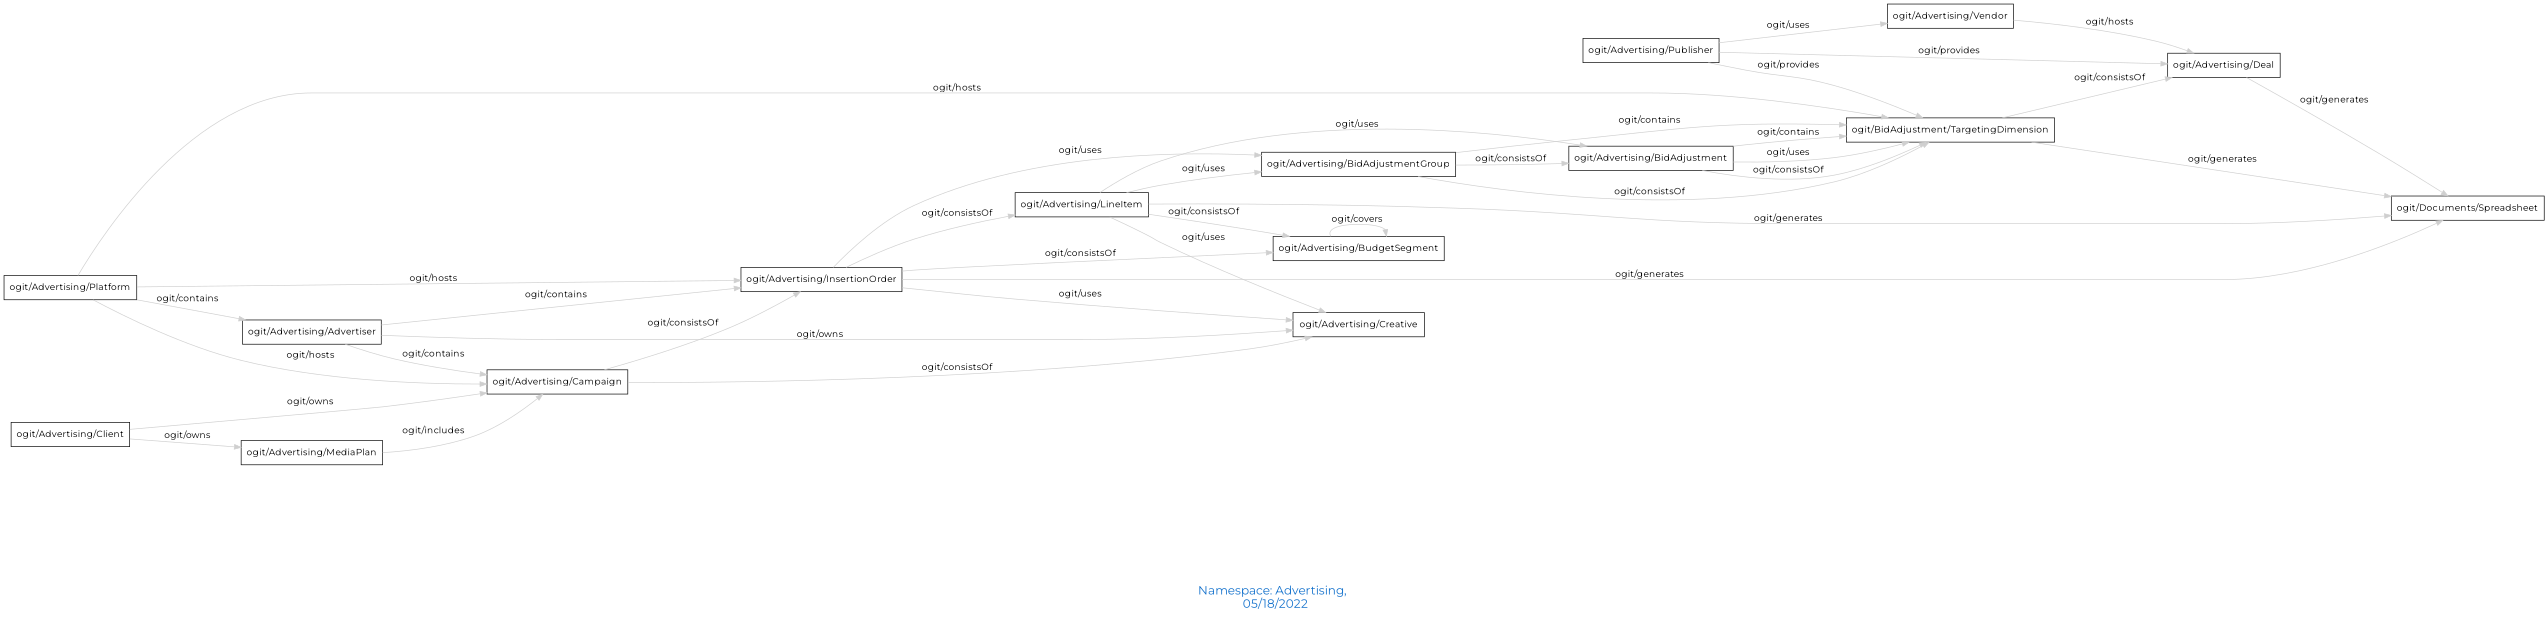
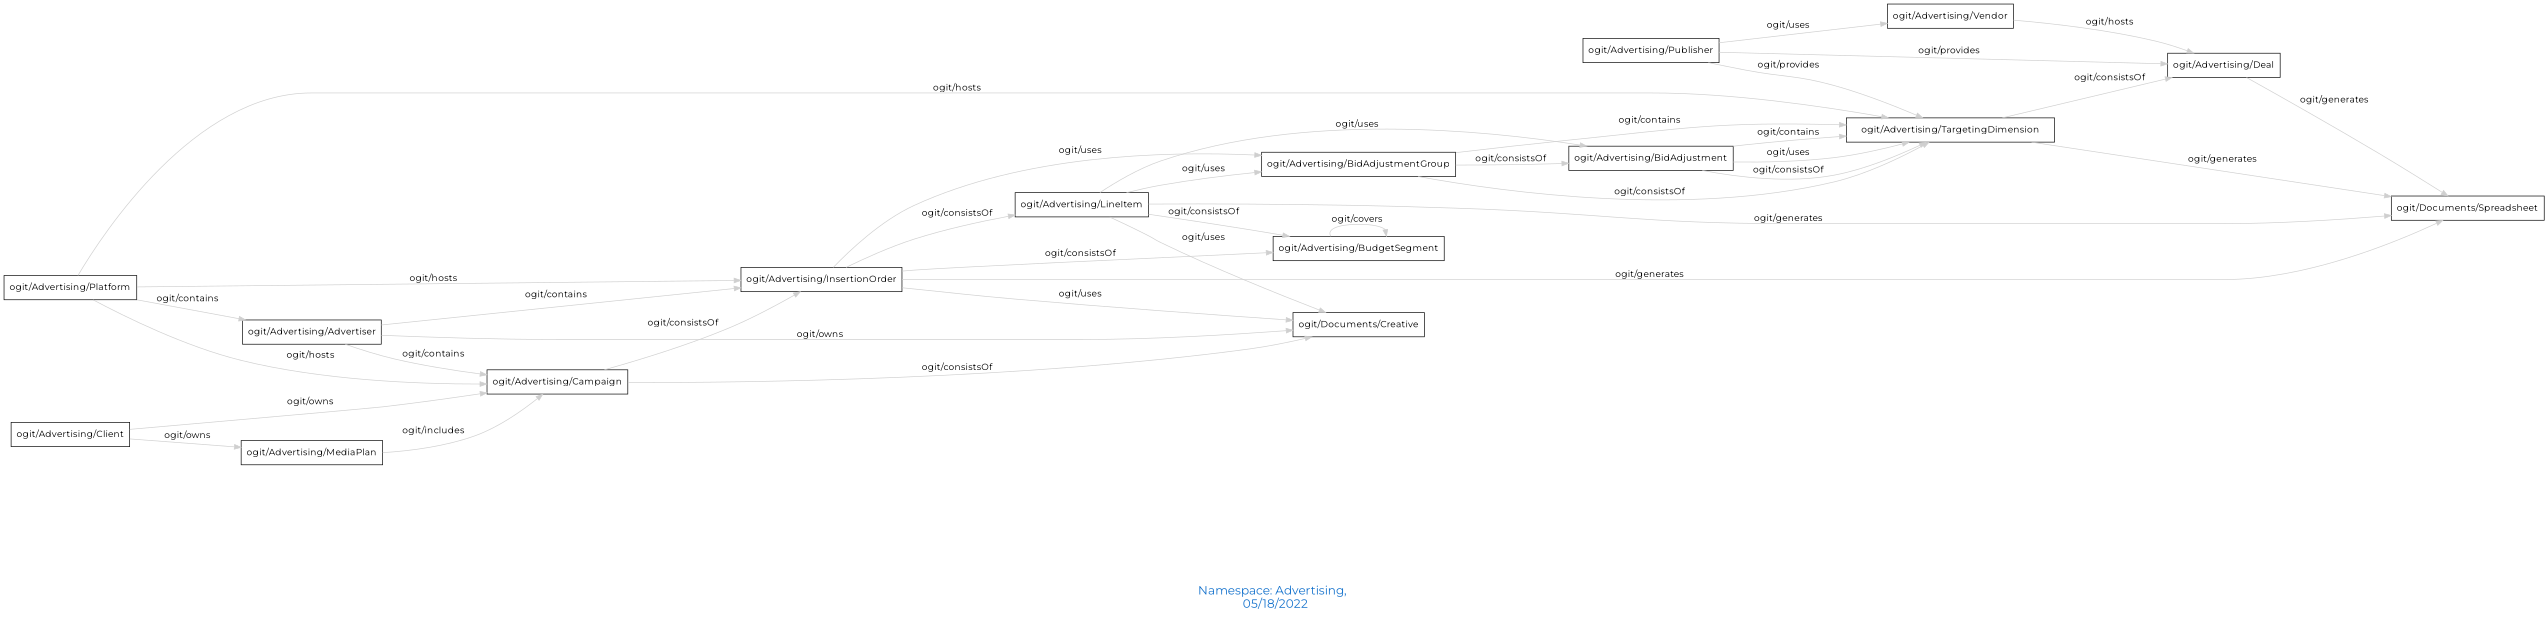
(1950, 130) -> (1950, 130)
(1359, 325) -> (1359, 325)
